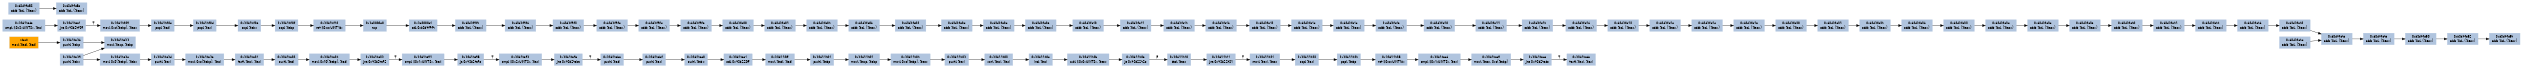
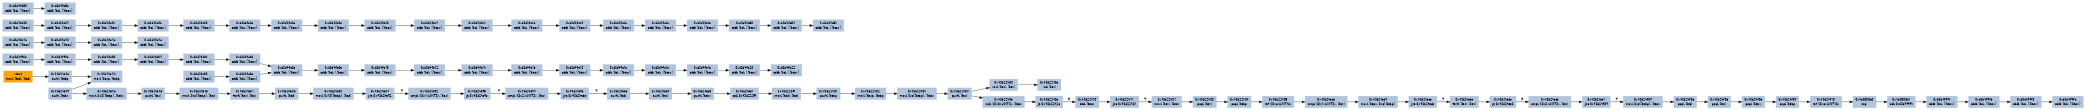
(632, 26) -> none
(886, 26) -> (264, 65)
(1537, 26) -> none
(1749, 26) -> none
(2001, 26) -> (245, 26)
(2314, 32) -> (595, 26)
(1058, 60) -> (976, 97)
none -> (1503, 102)
